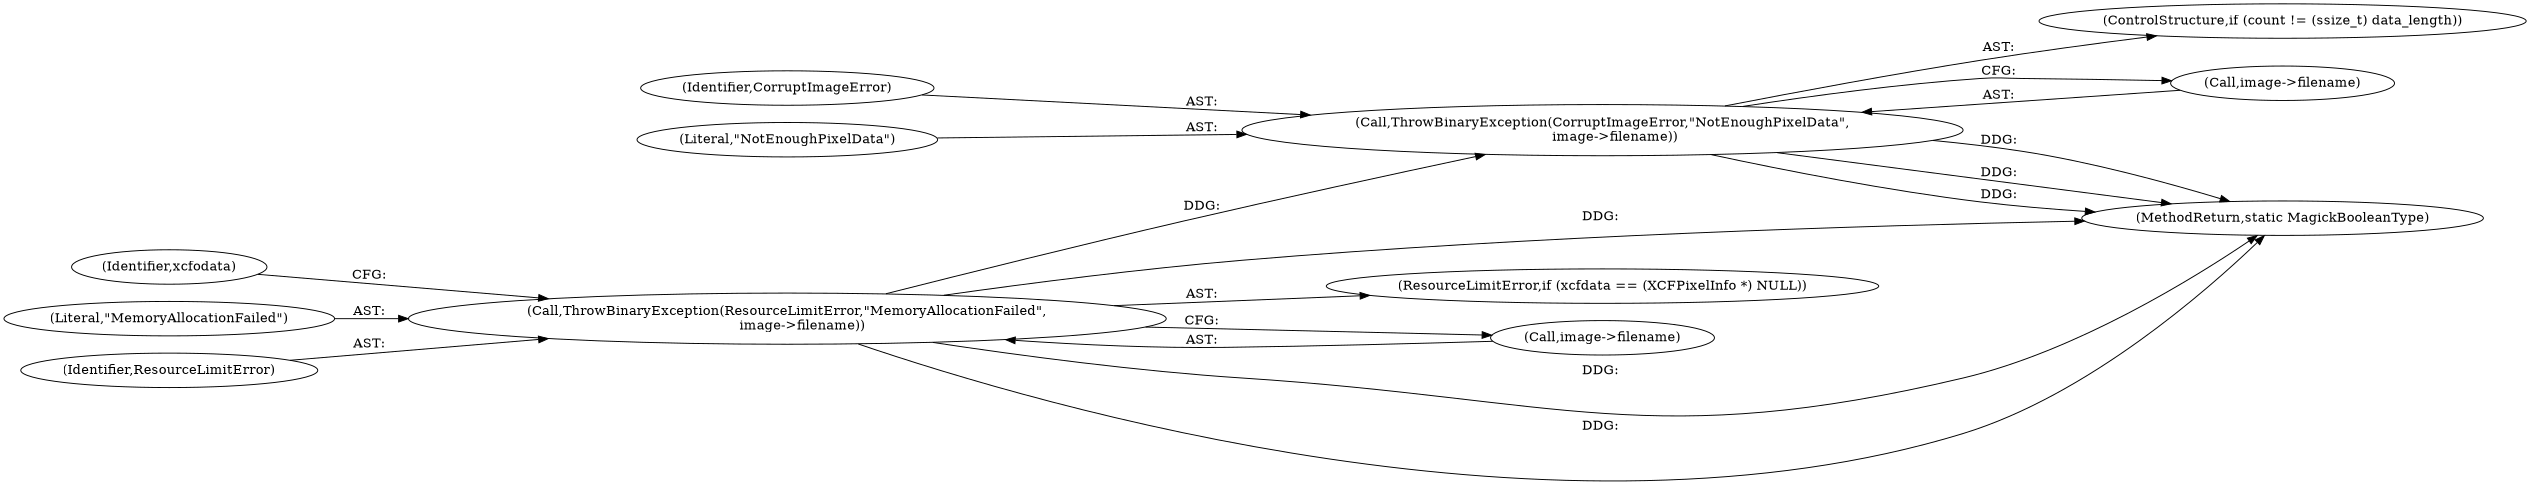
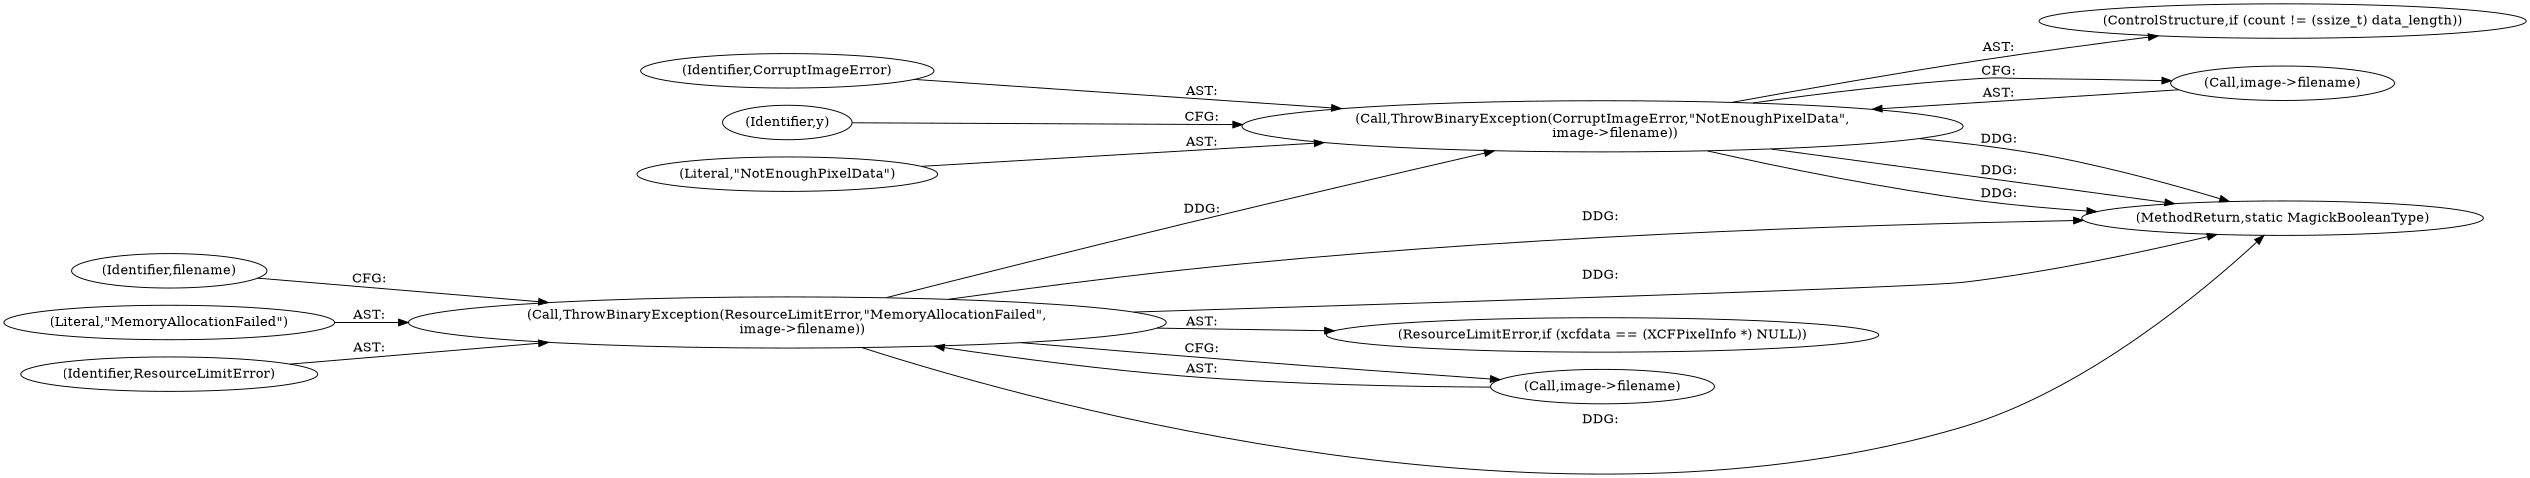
none -> (787, 122)
(169, 267) -> (169, 271)
